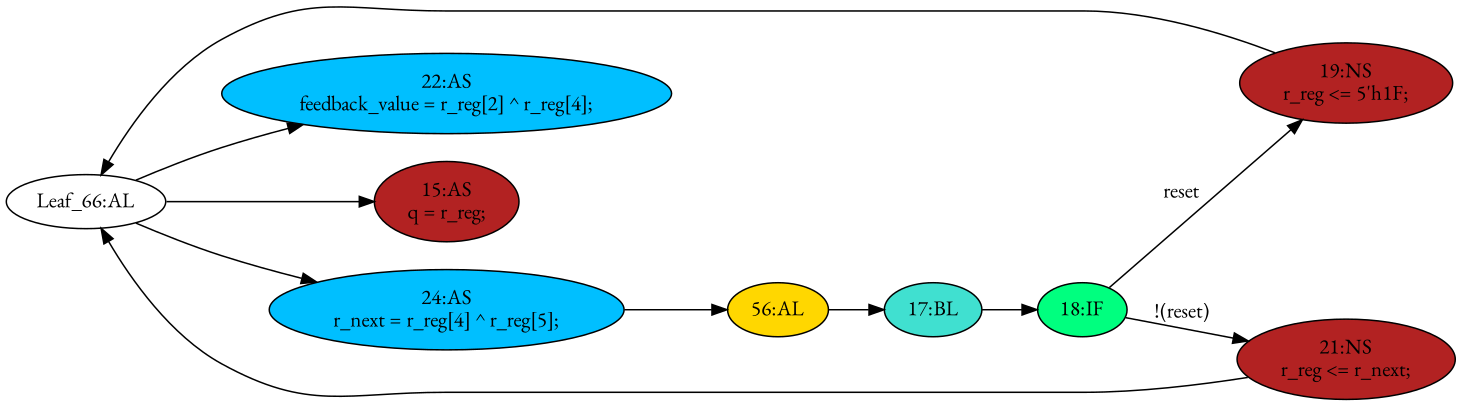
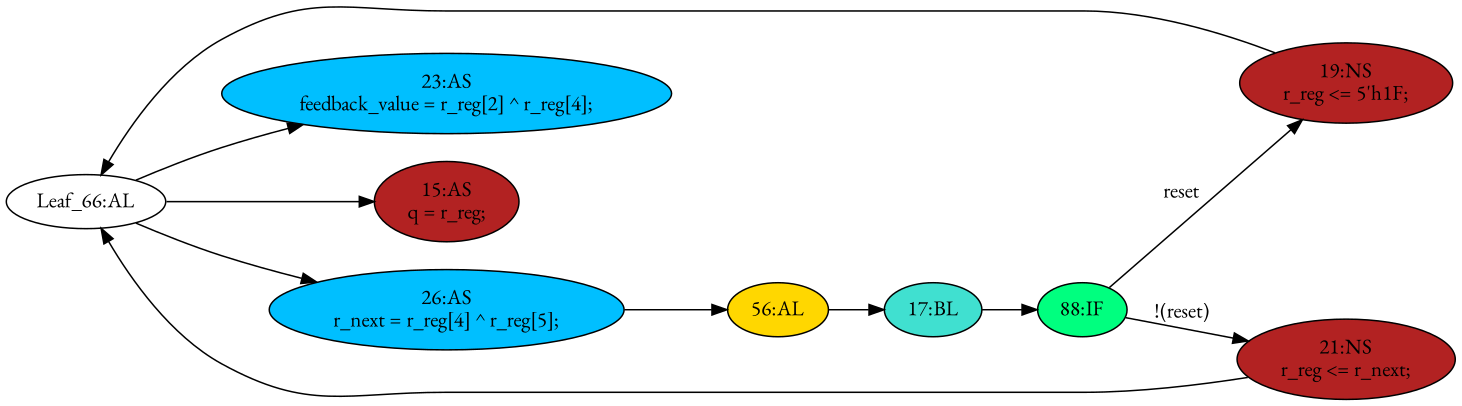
(447, 94) -> (447, 94)
(447, 310) -> (447, 310)
(1082, 310) -> (1082, 310)
